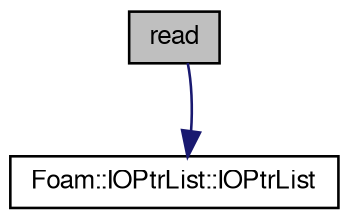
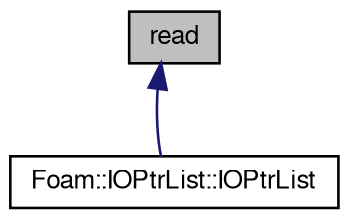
(192, 97) -> (157, 123)
